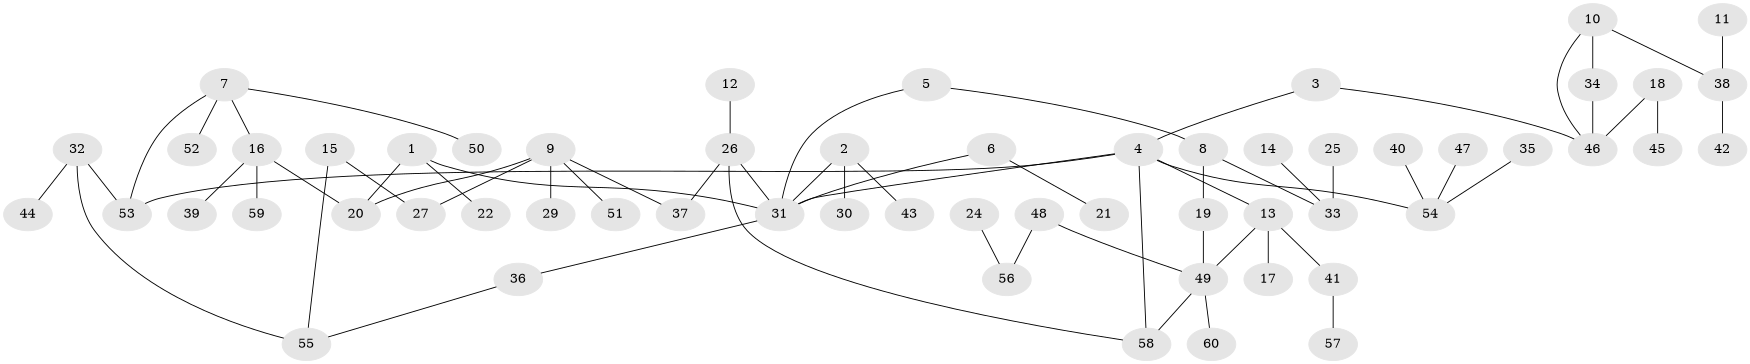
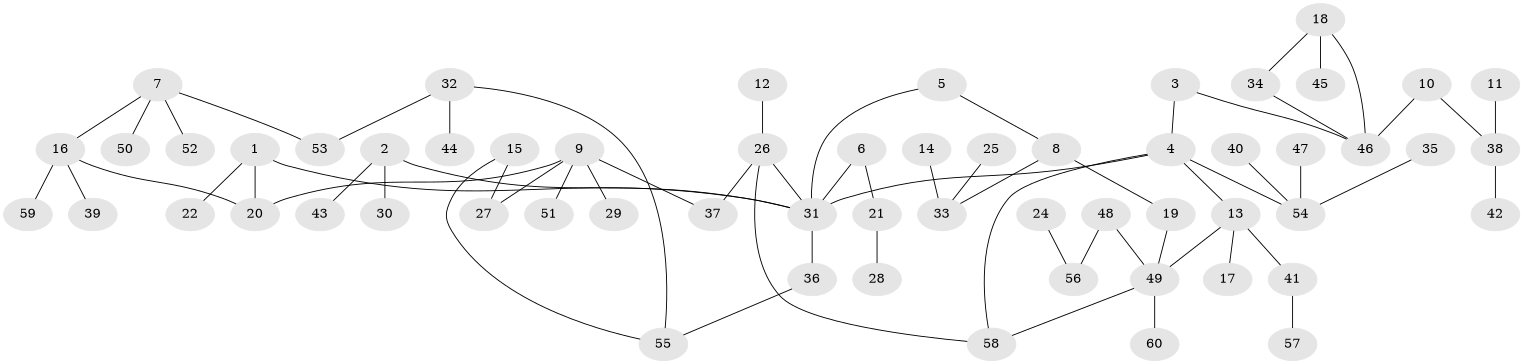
(1593, 52) -> (1288, 52)
(629, 171) -> none
none -> (877, 279)
